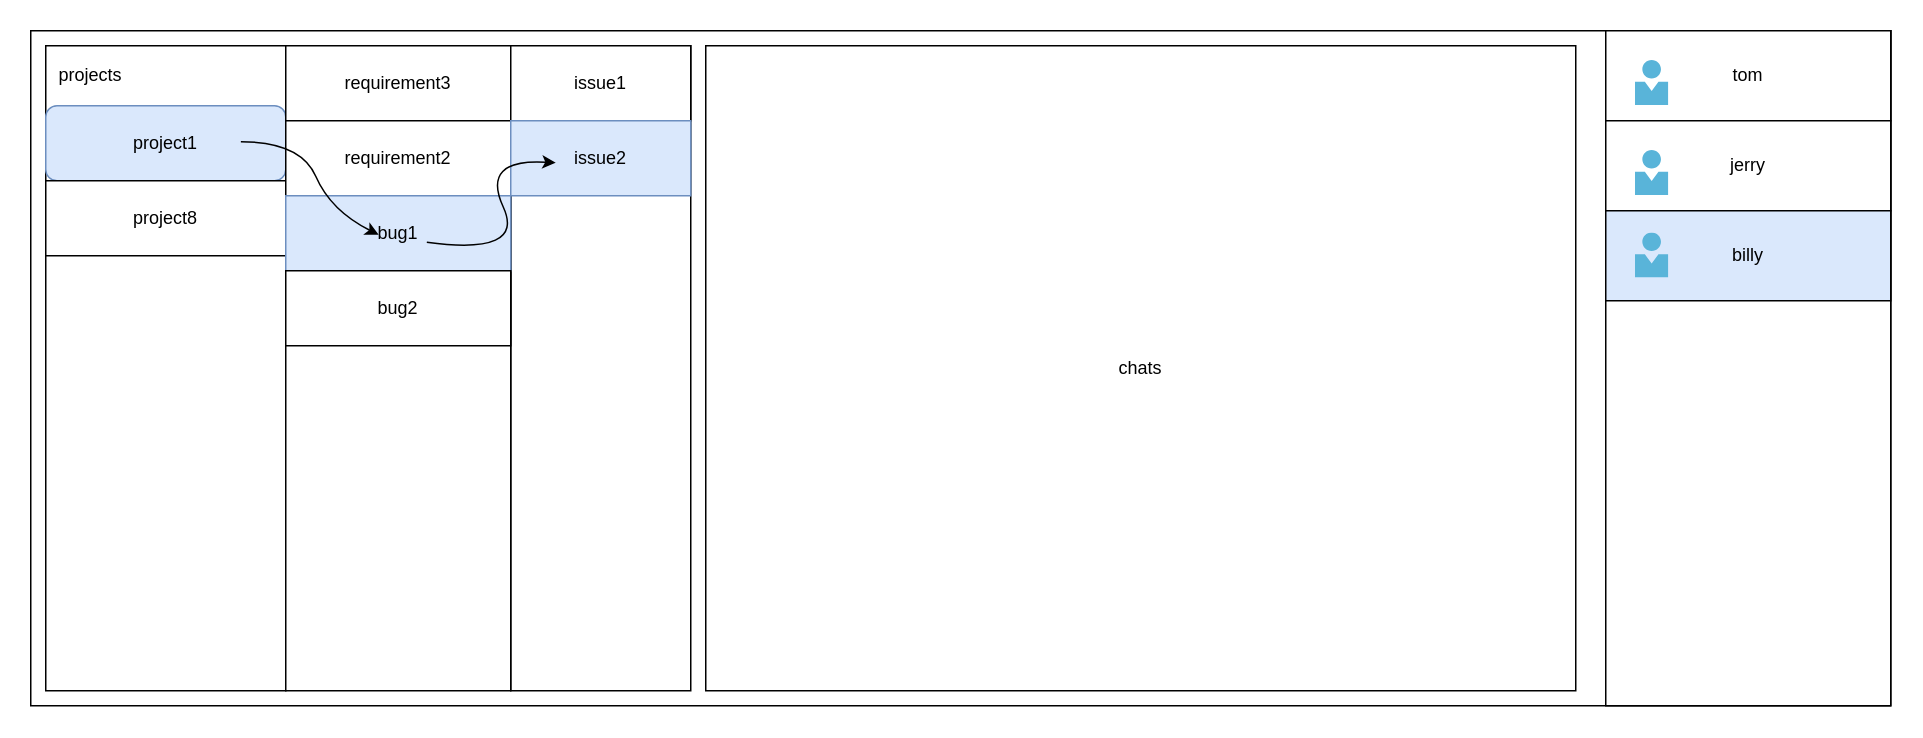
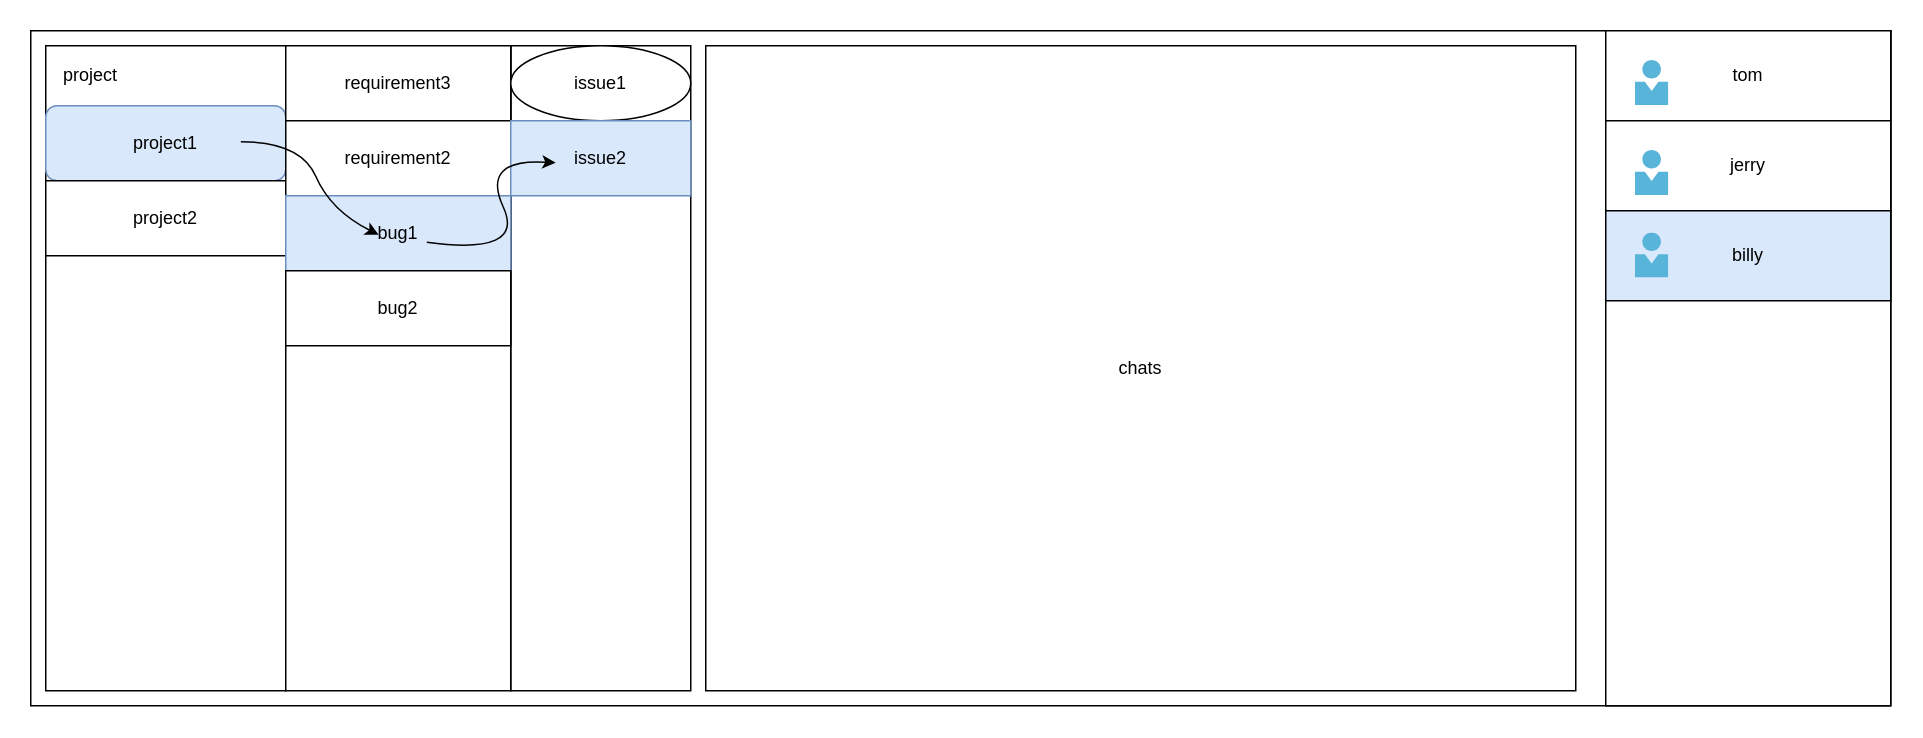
(91, 76) -> (91, 76)
(601, 83) -> (601, 83)
(166, 218) -> (166, 218)
